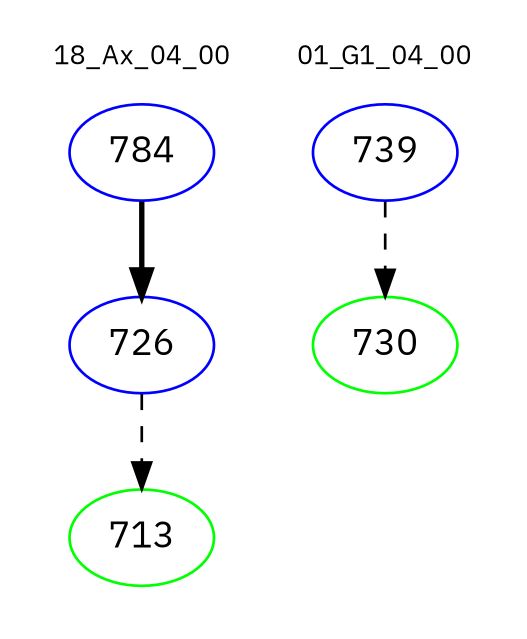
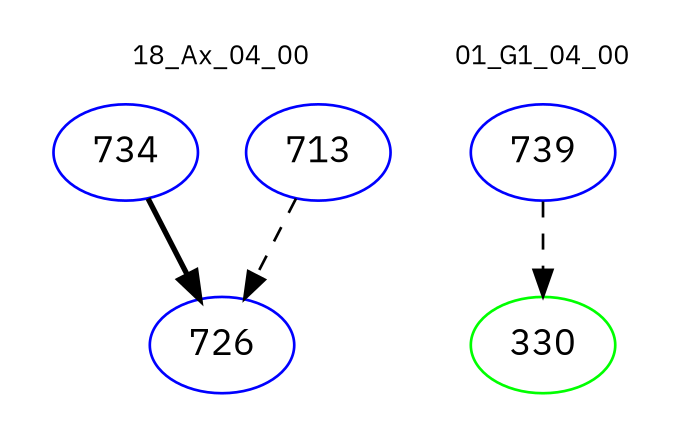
(142, 152) -> (126, 152)
(385, 345) -> (543, 345)
(142, 428) -> (276, 237)
(142, 538) -> (318, 152)
